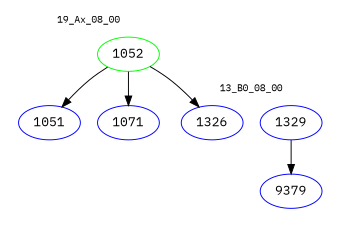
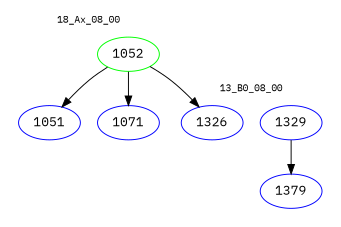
(89, 20) -> (89, 20)
(291, 191) -> (291, 191)
